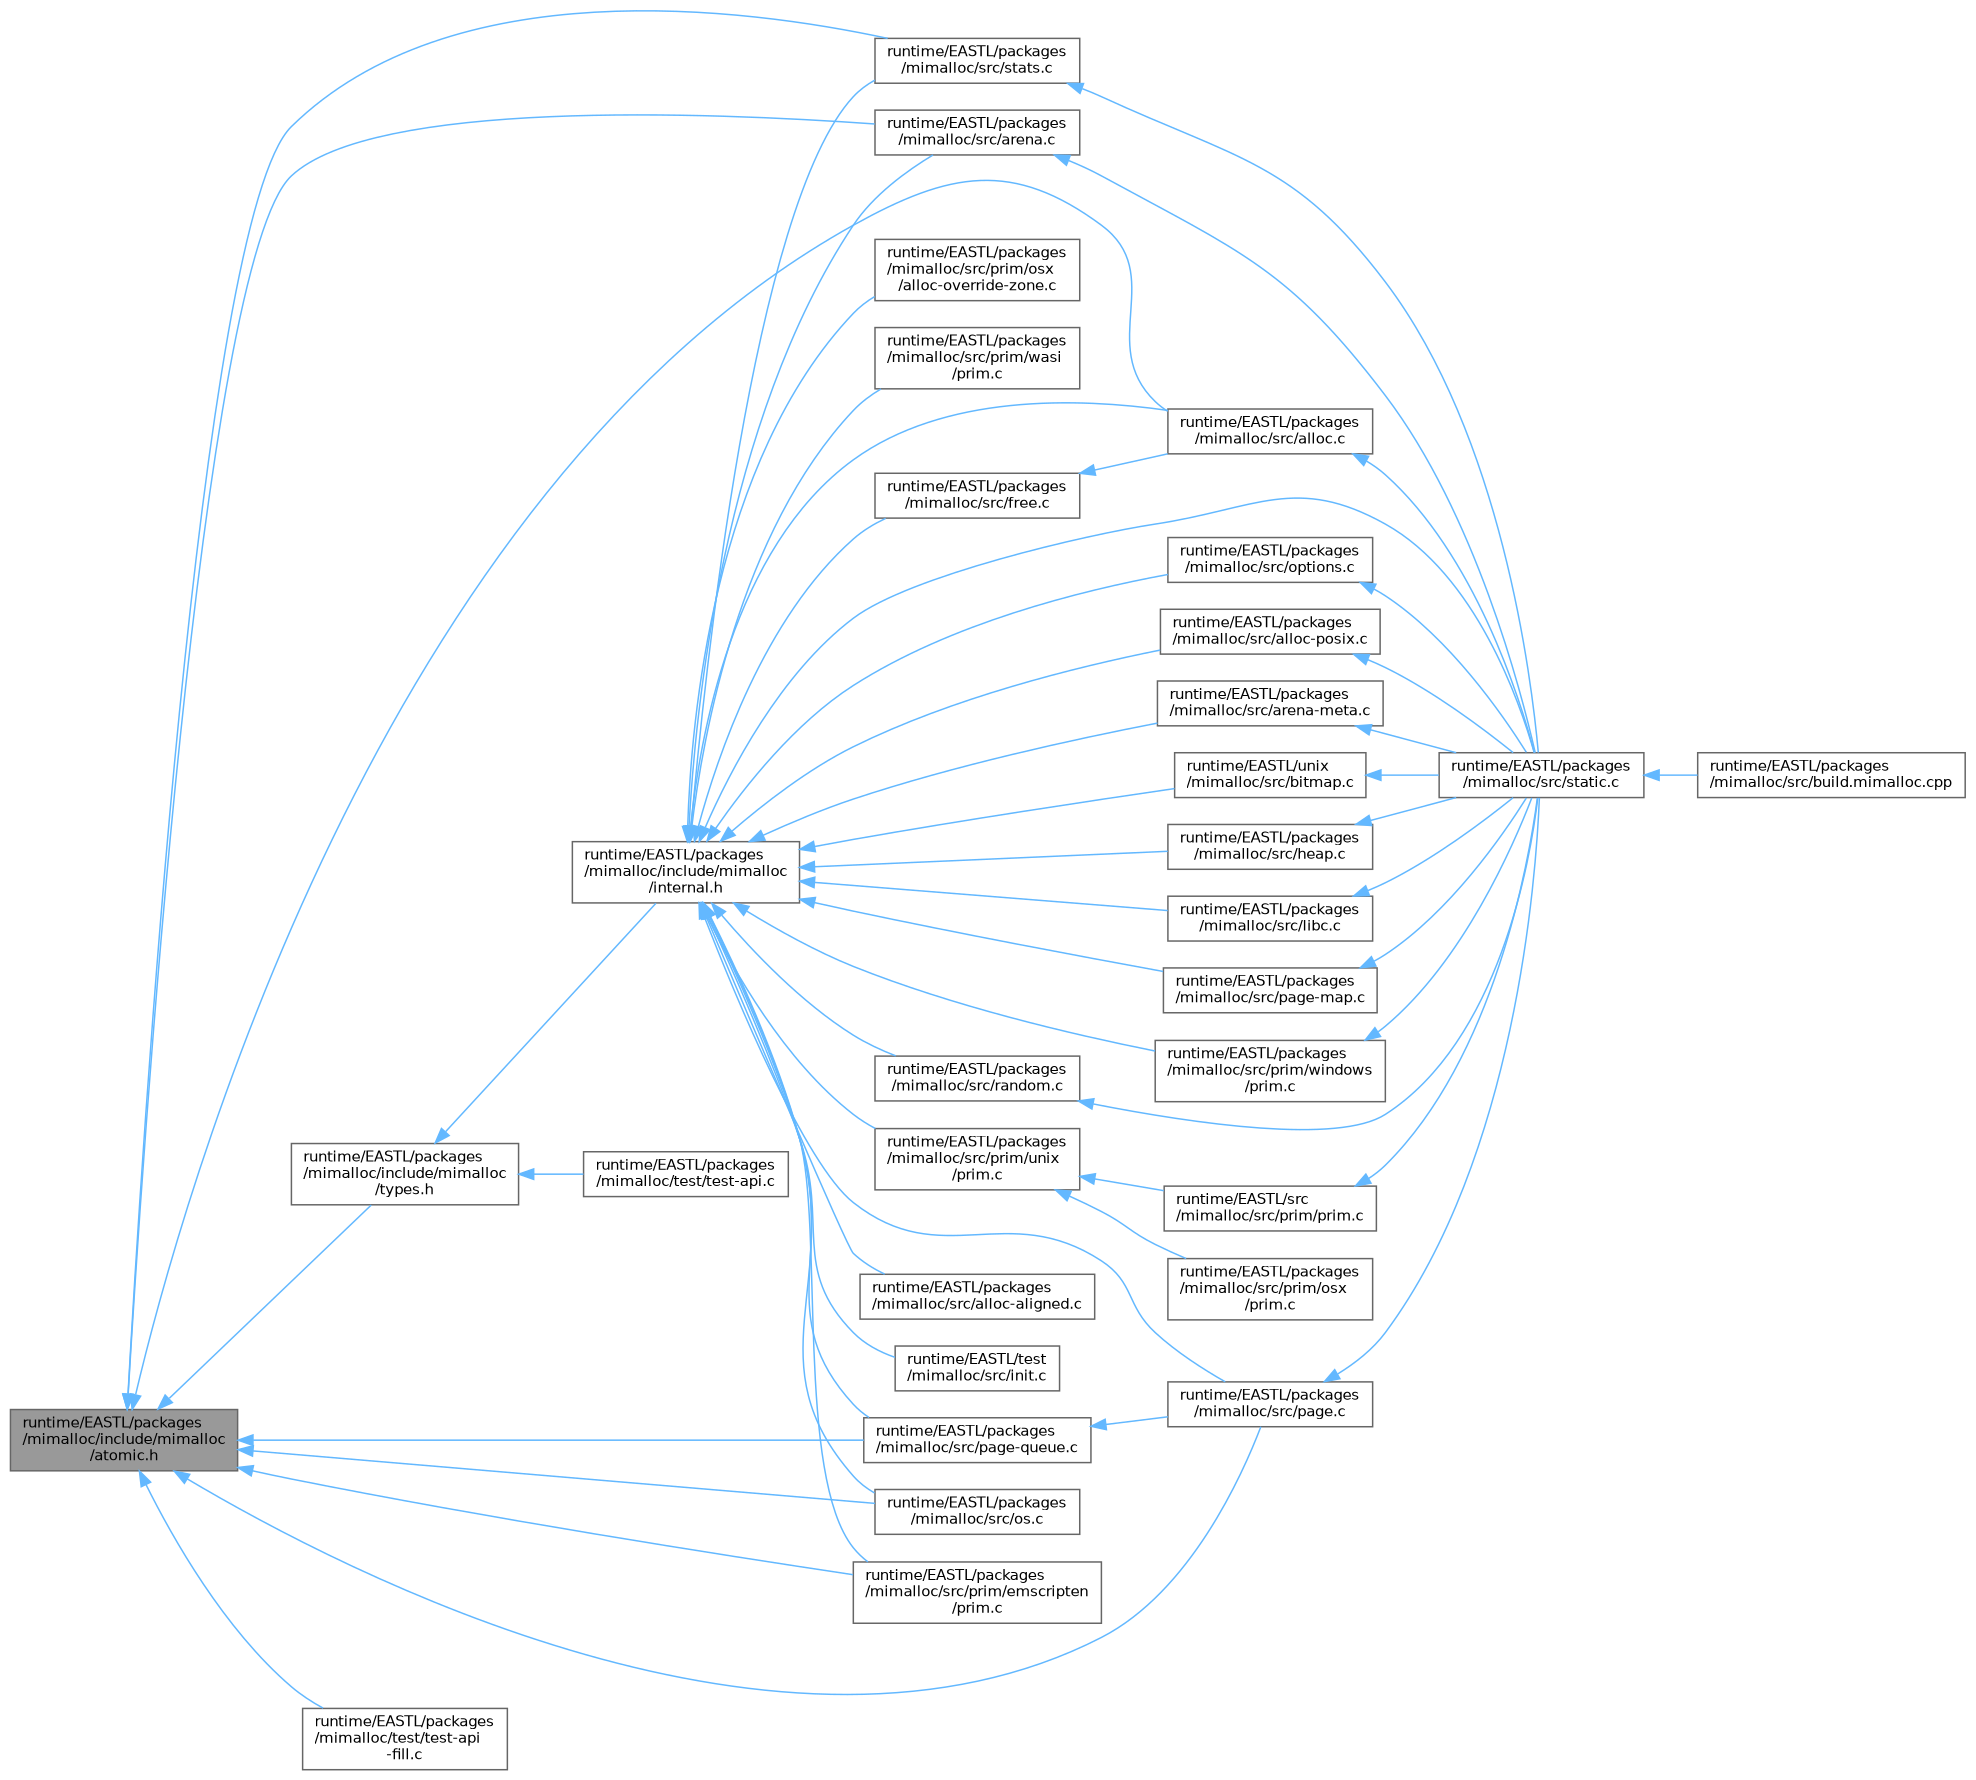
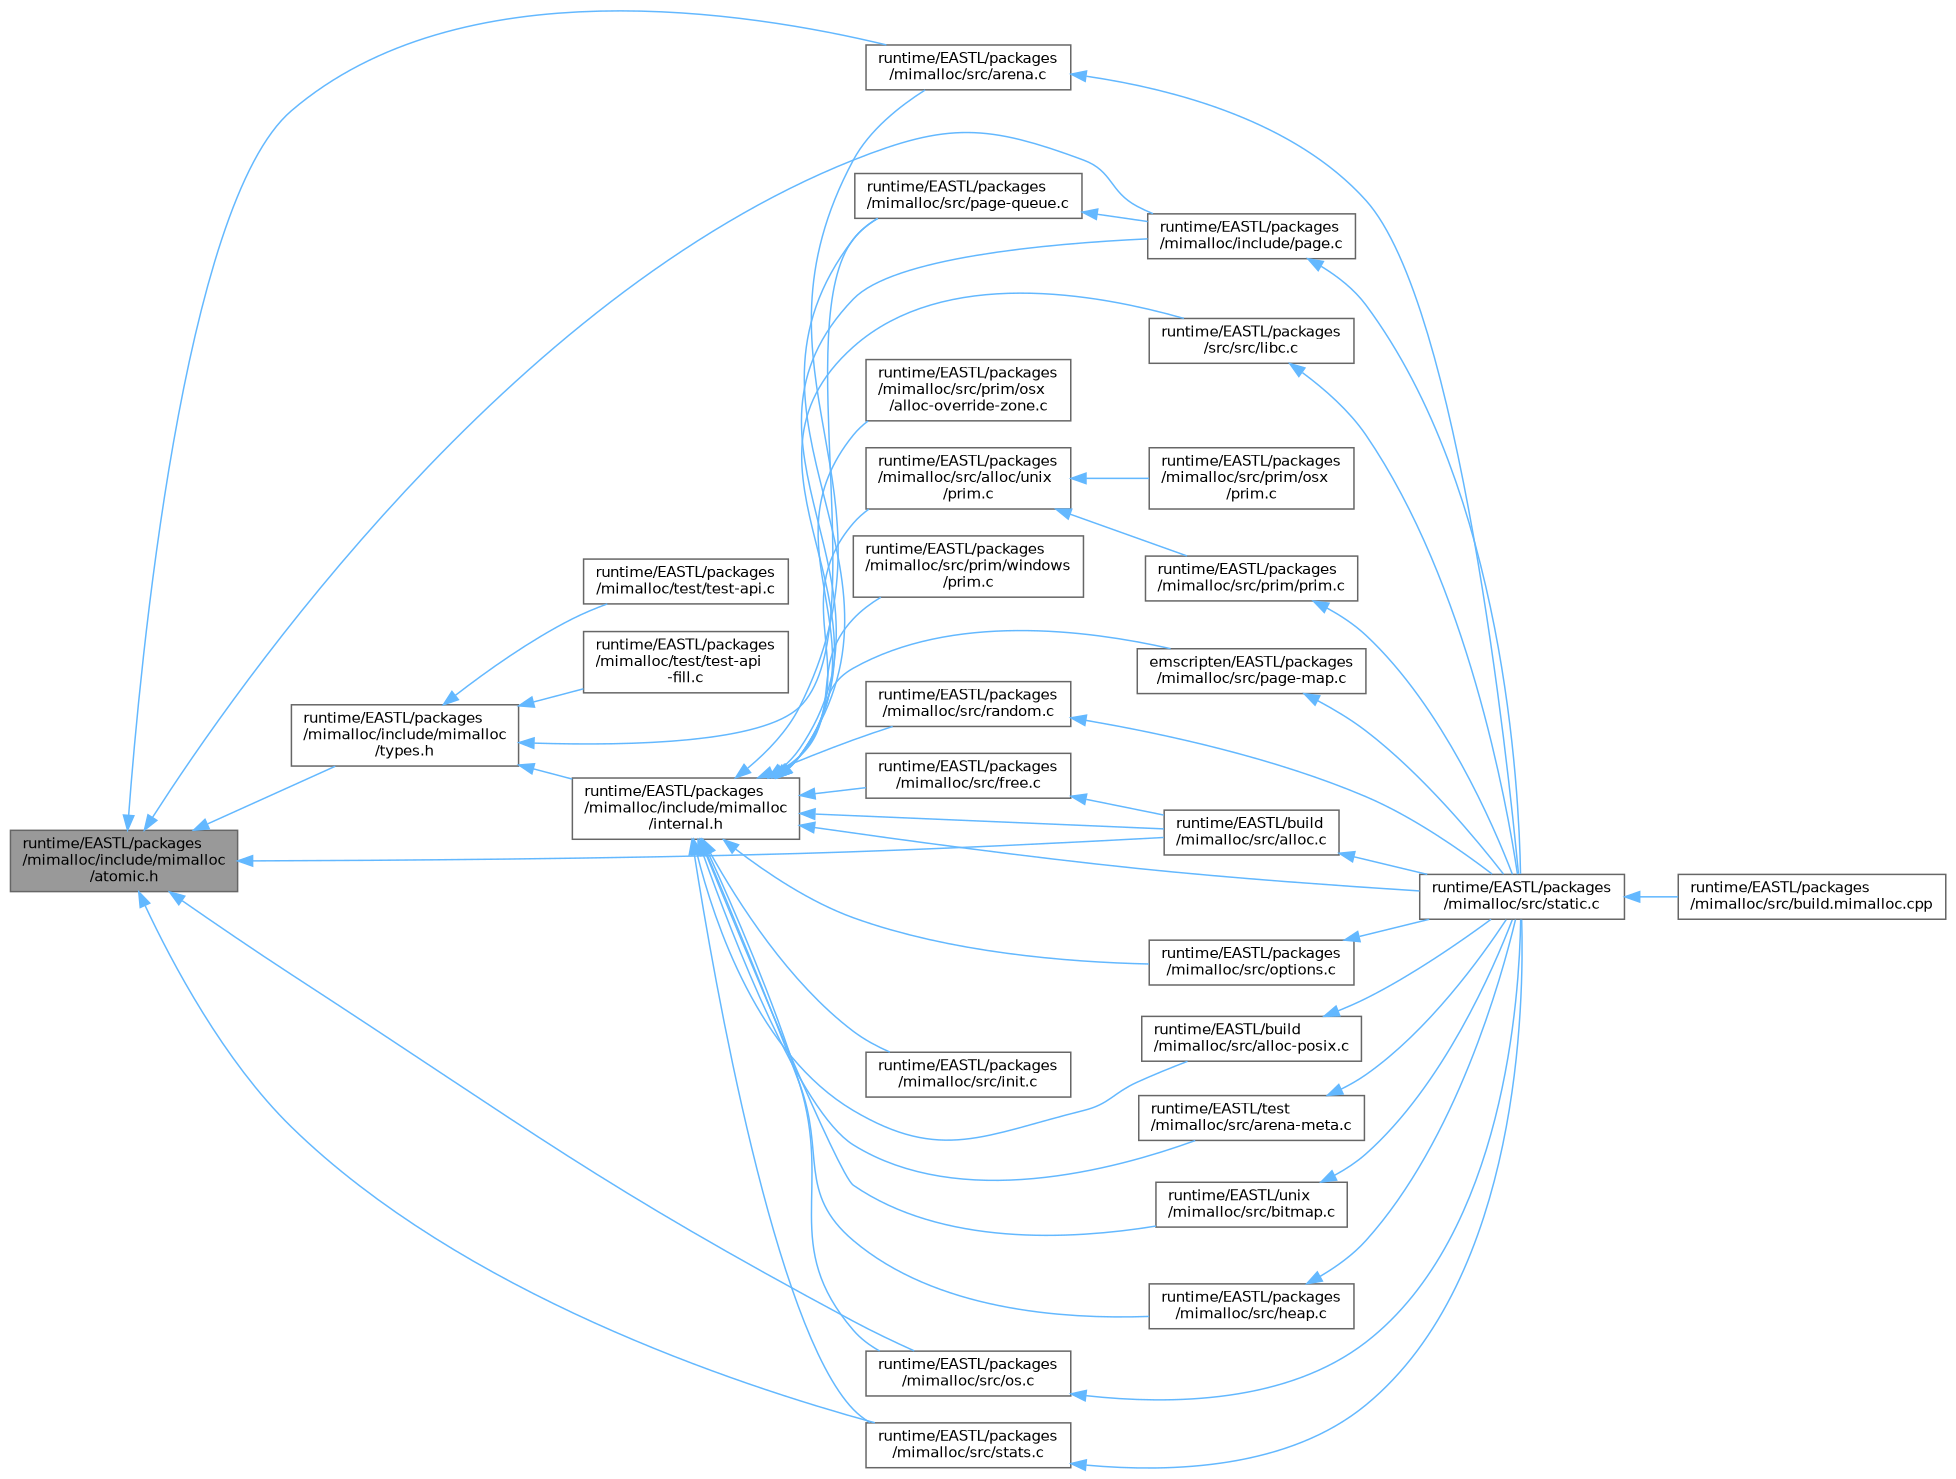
(977, 358) -> none
(1270, 431) -> (1252, 833)
(1270, 632) -> (1252, 1039)
(1270, 703) -> (1252, 1118)
(1270, 919) -> (1252, 341)
(1469, 925) -> (1424, 1279)
(1270, 990) -> (1252, 671)
(977, 1159) -> (968, 478)
(1270, 1209) -> (1252, 578)
(977, 1297) -> none
(977, 1368) -> (968, 1075)
(1270, 1404) -> (1252, 236)
(558, 1440) -> (767, 724)
(977, 1593) -> none
(220, 1608) -> (558, 695)
